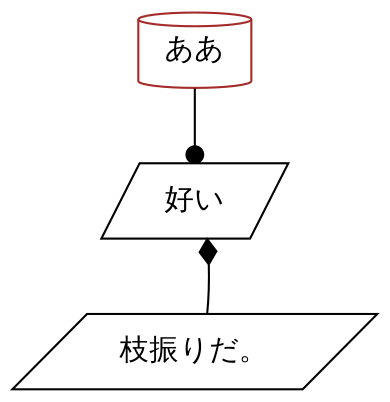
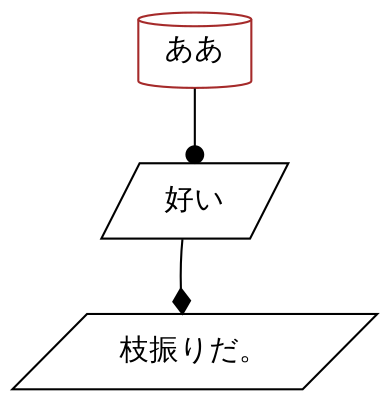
(209, 289) -> (181, 264)
